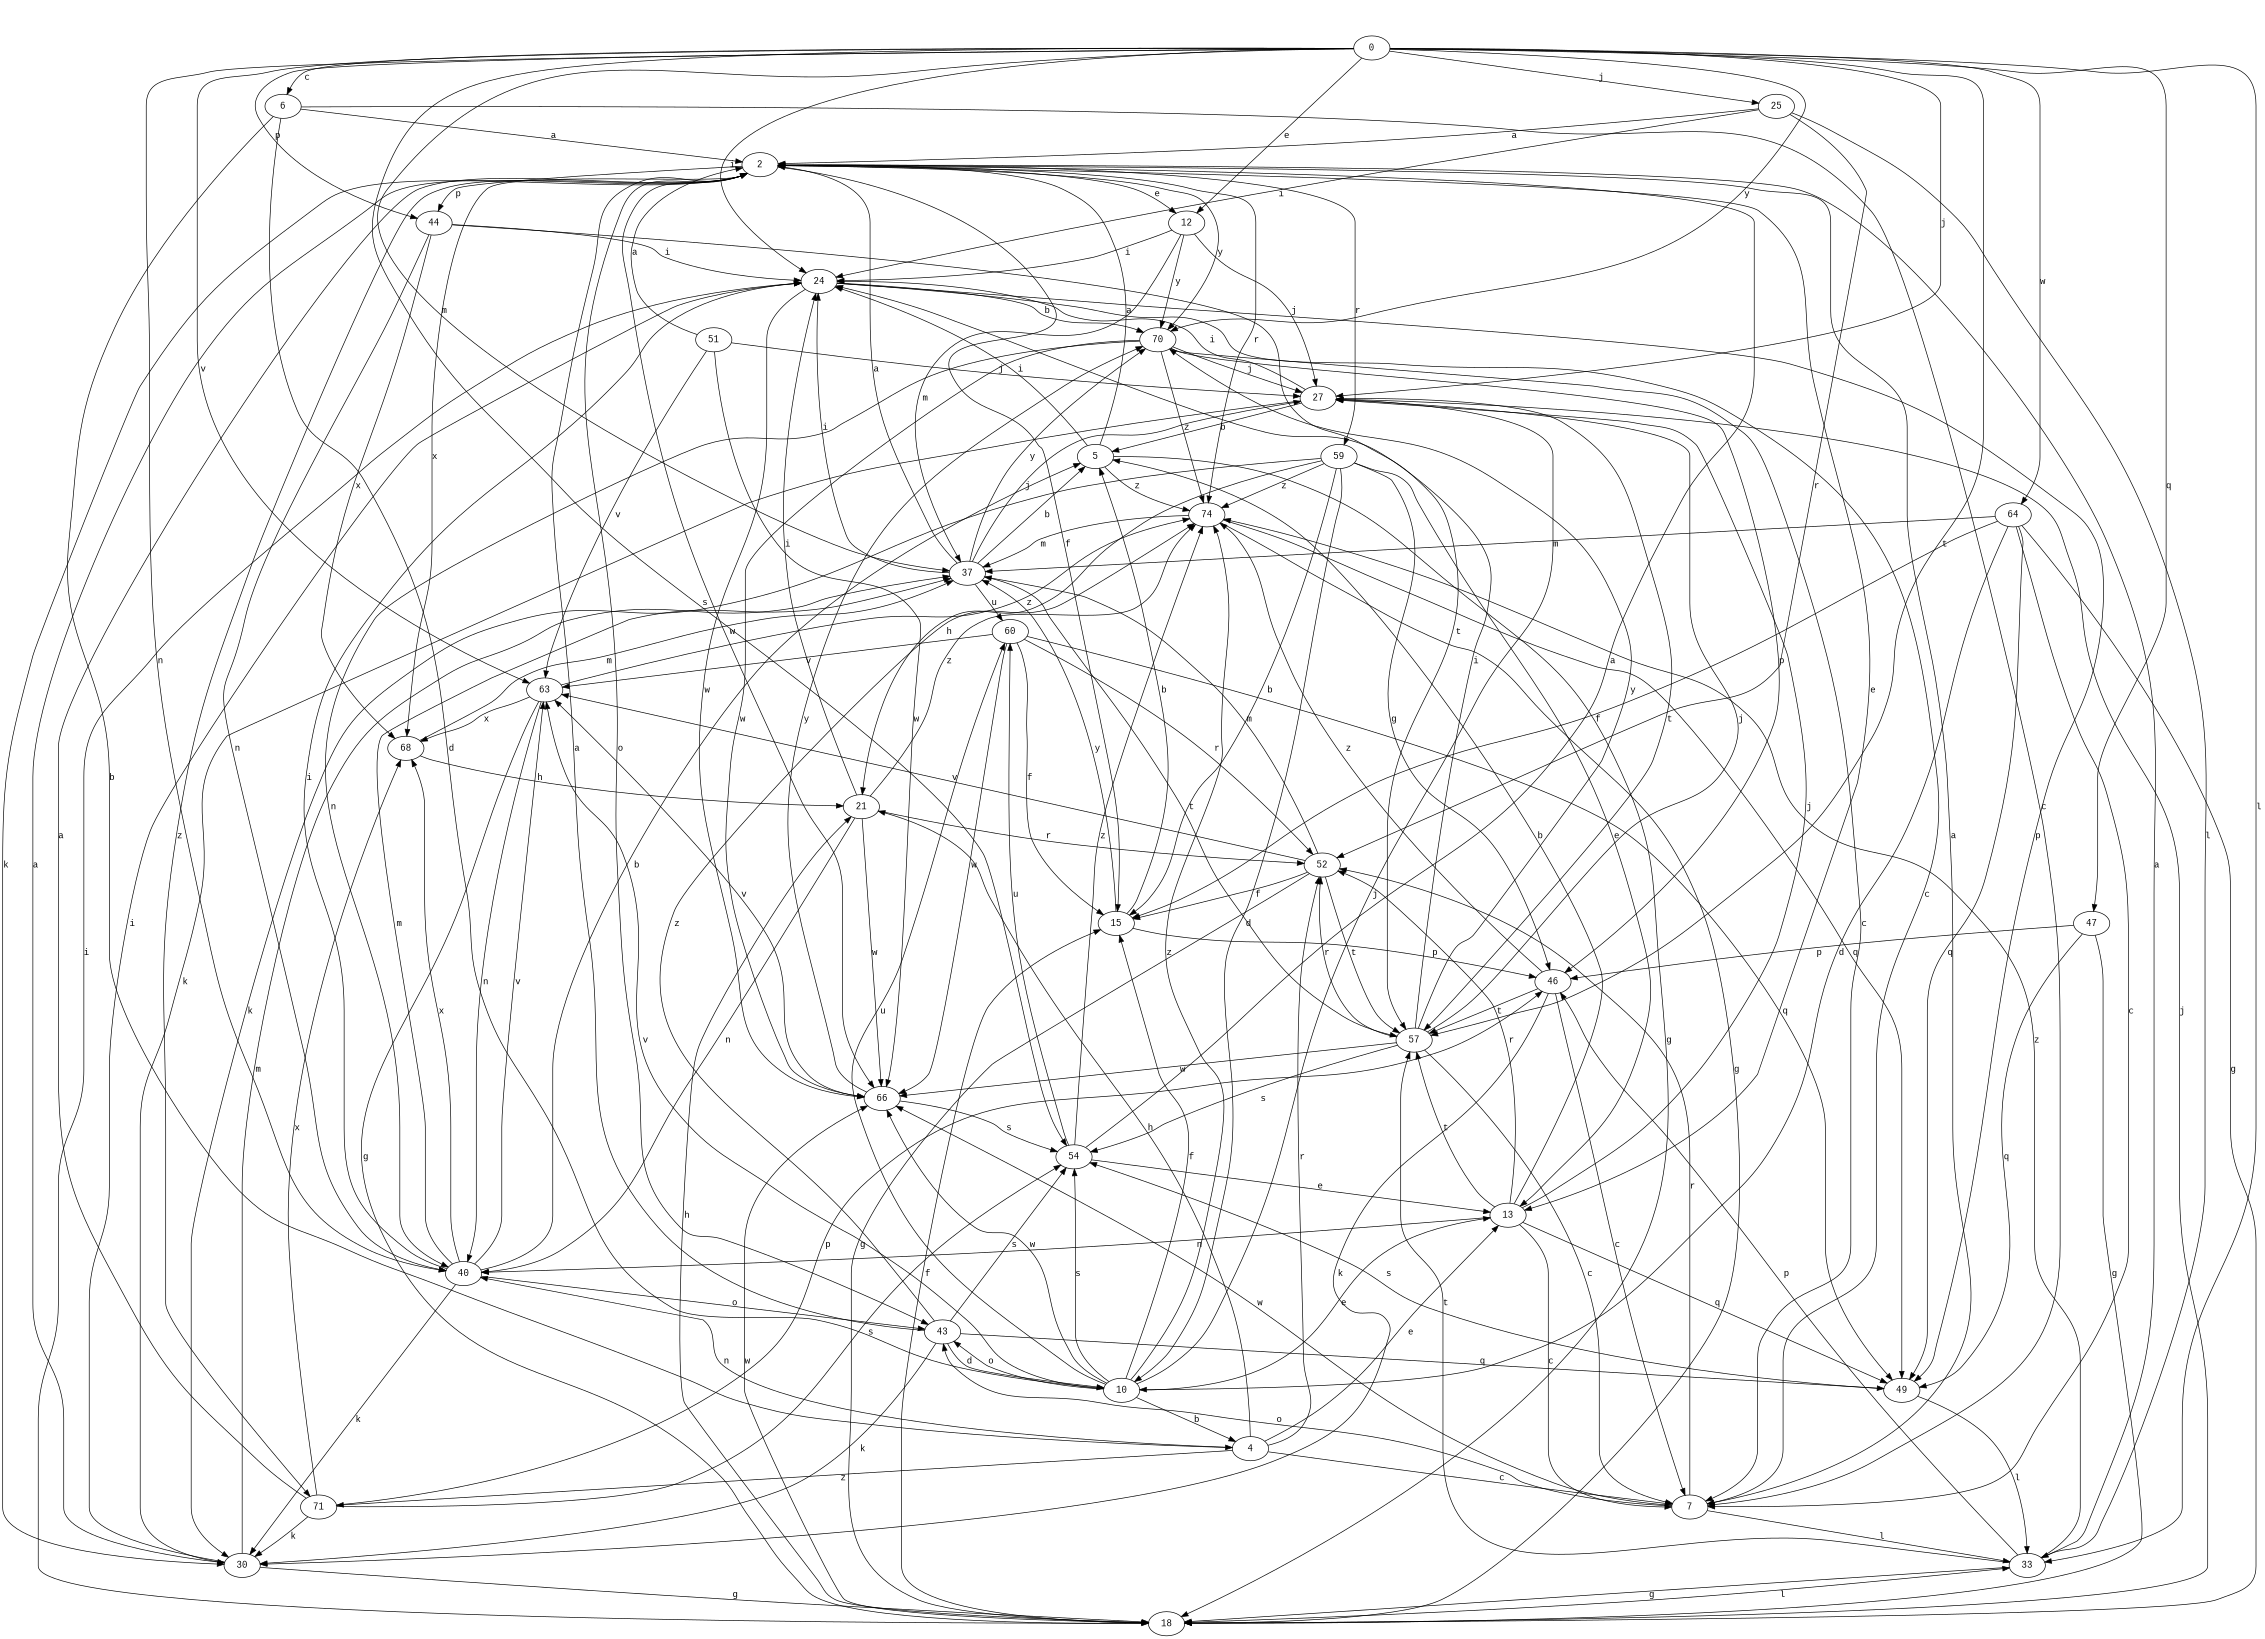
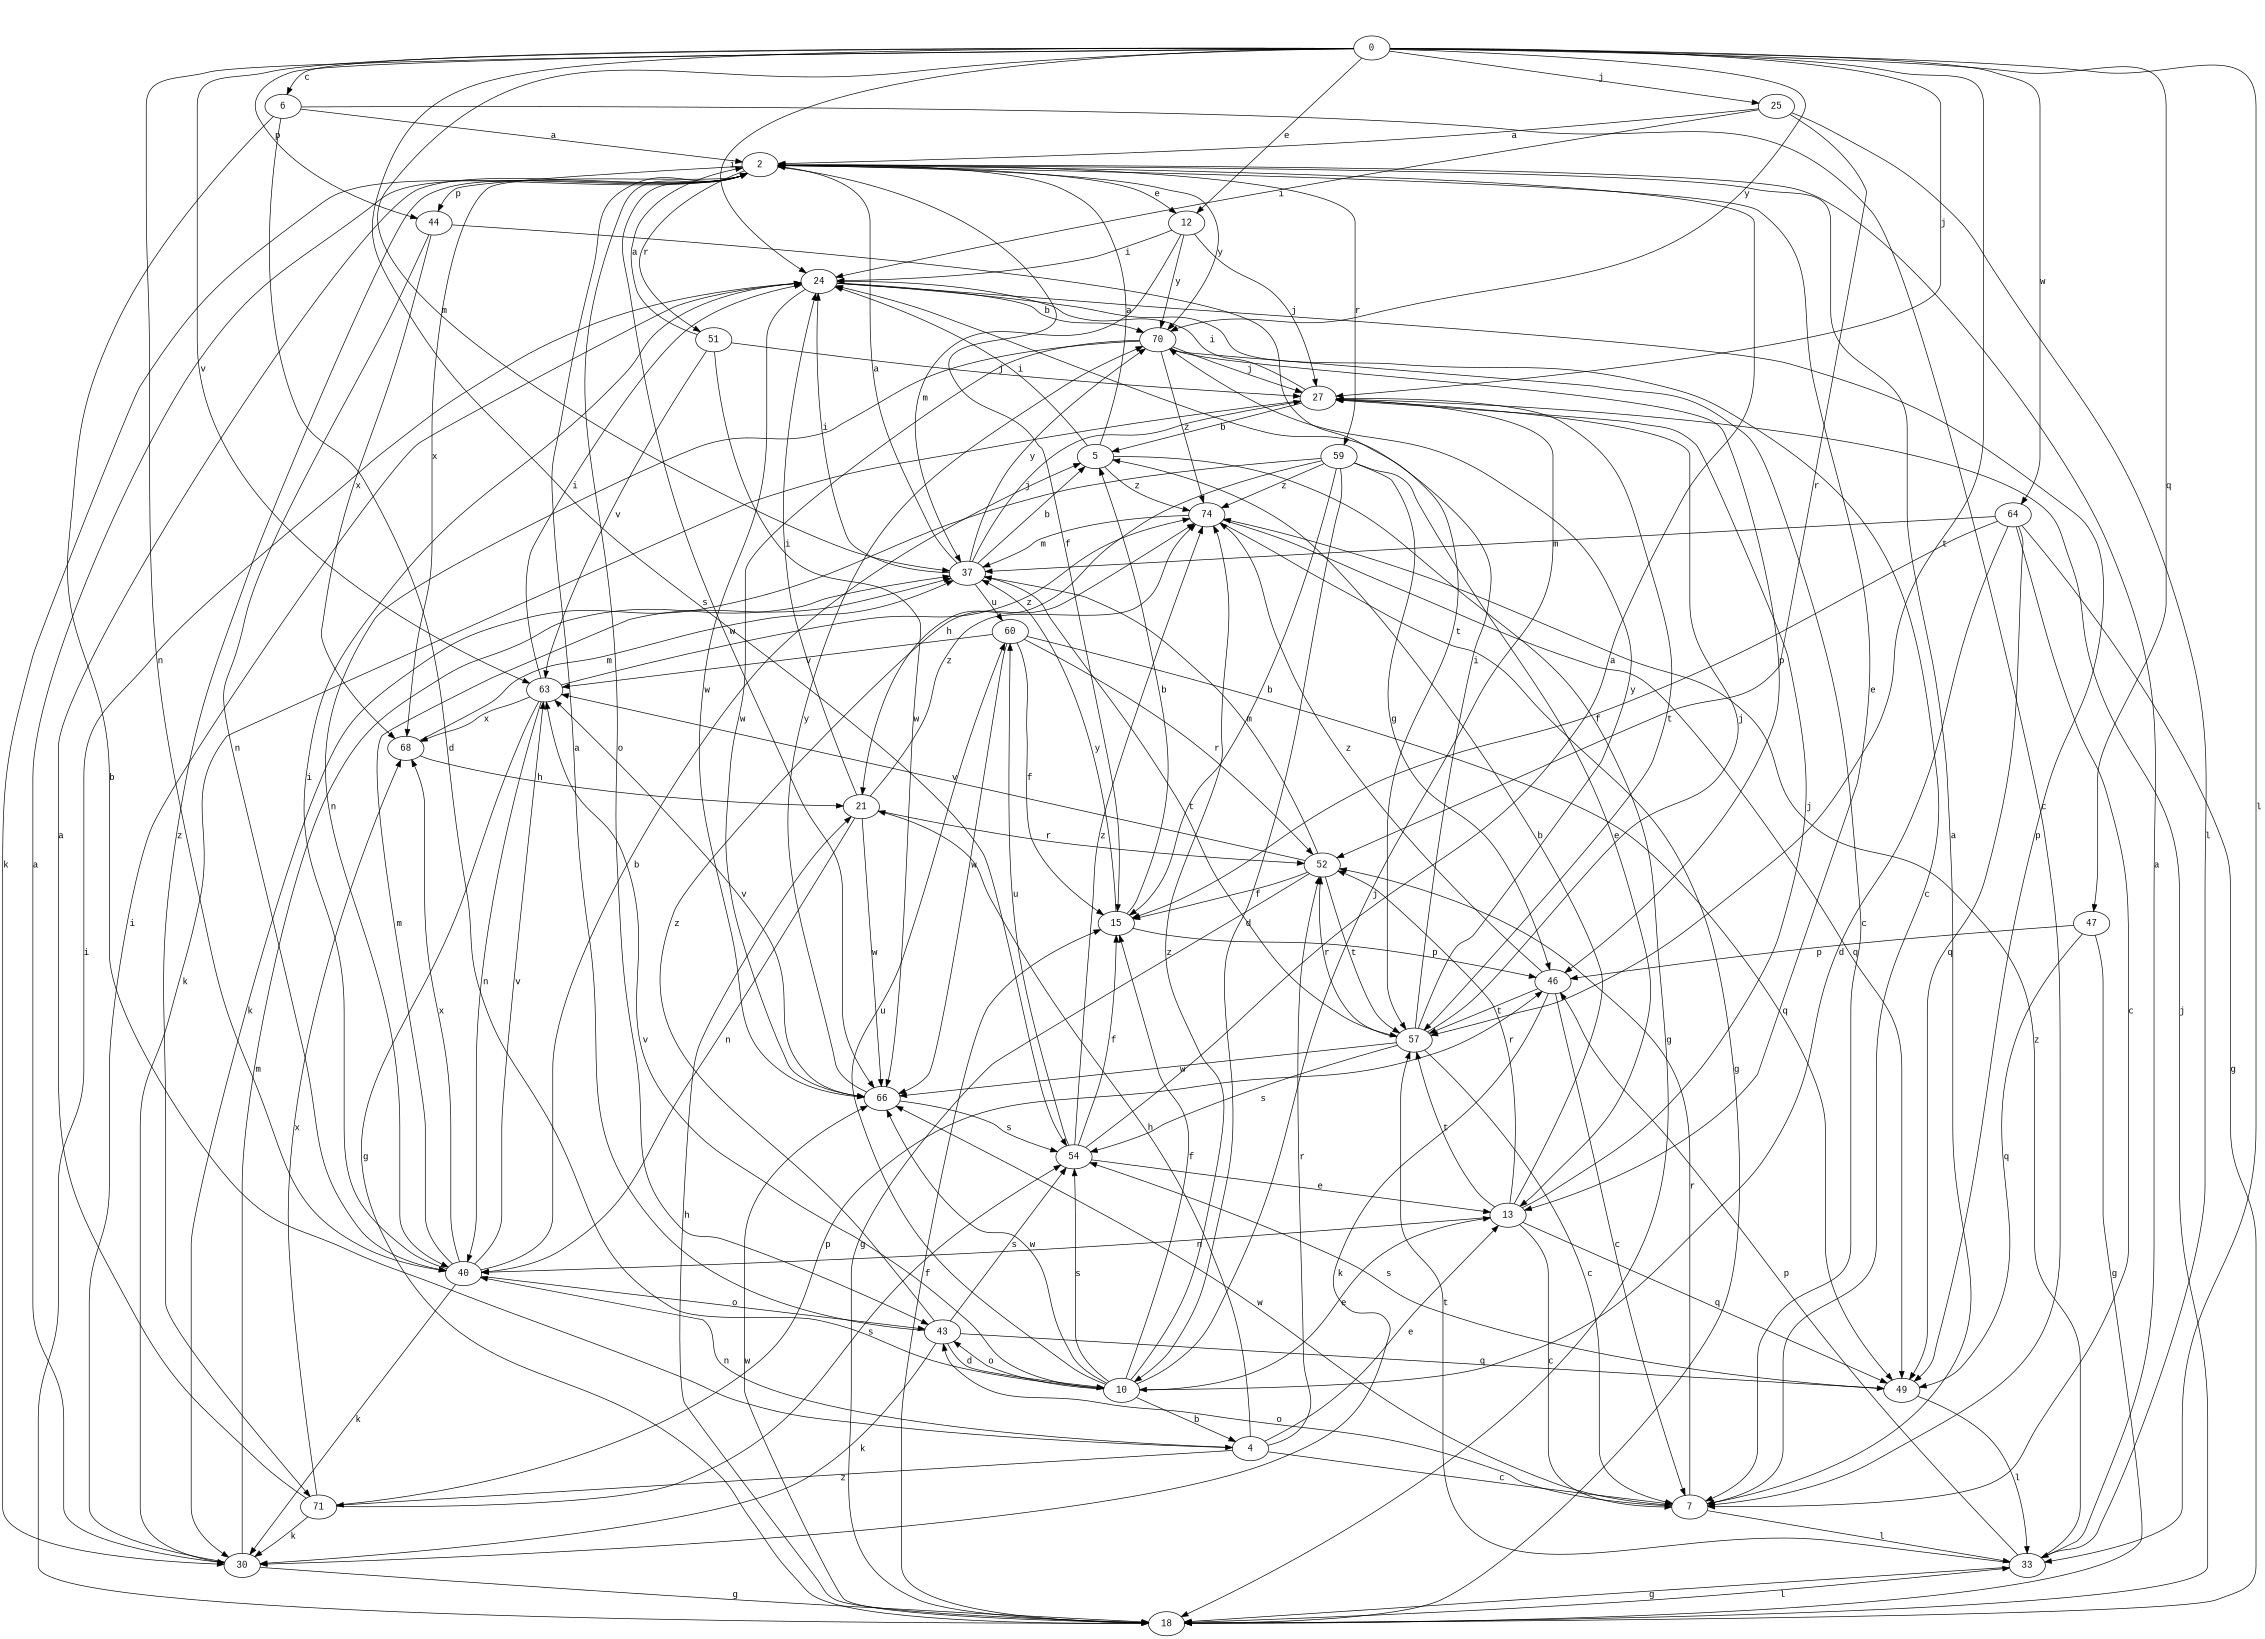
(1165, 184) -> (653, 232)
(643, 245) -> (598, 440)
none -> (1108, 1046)
